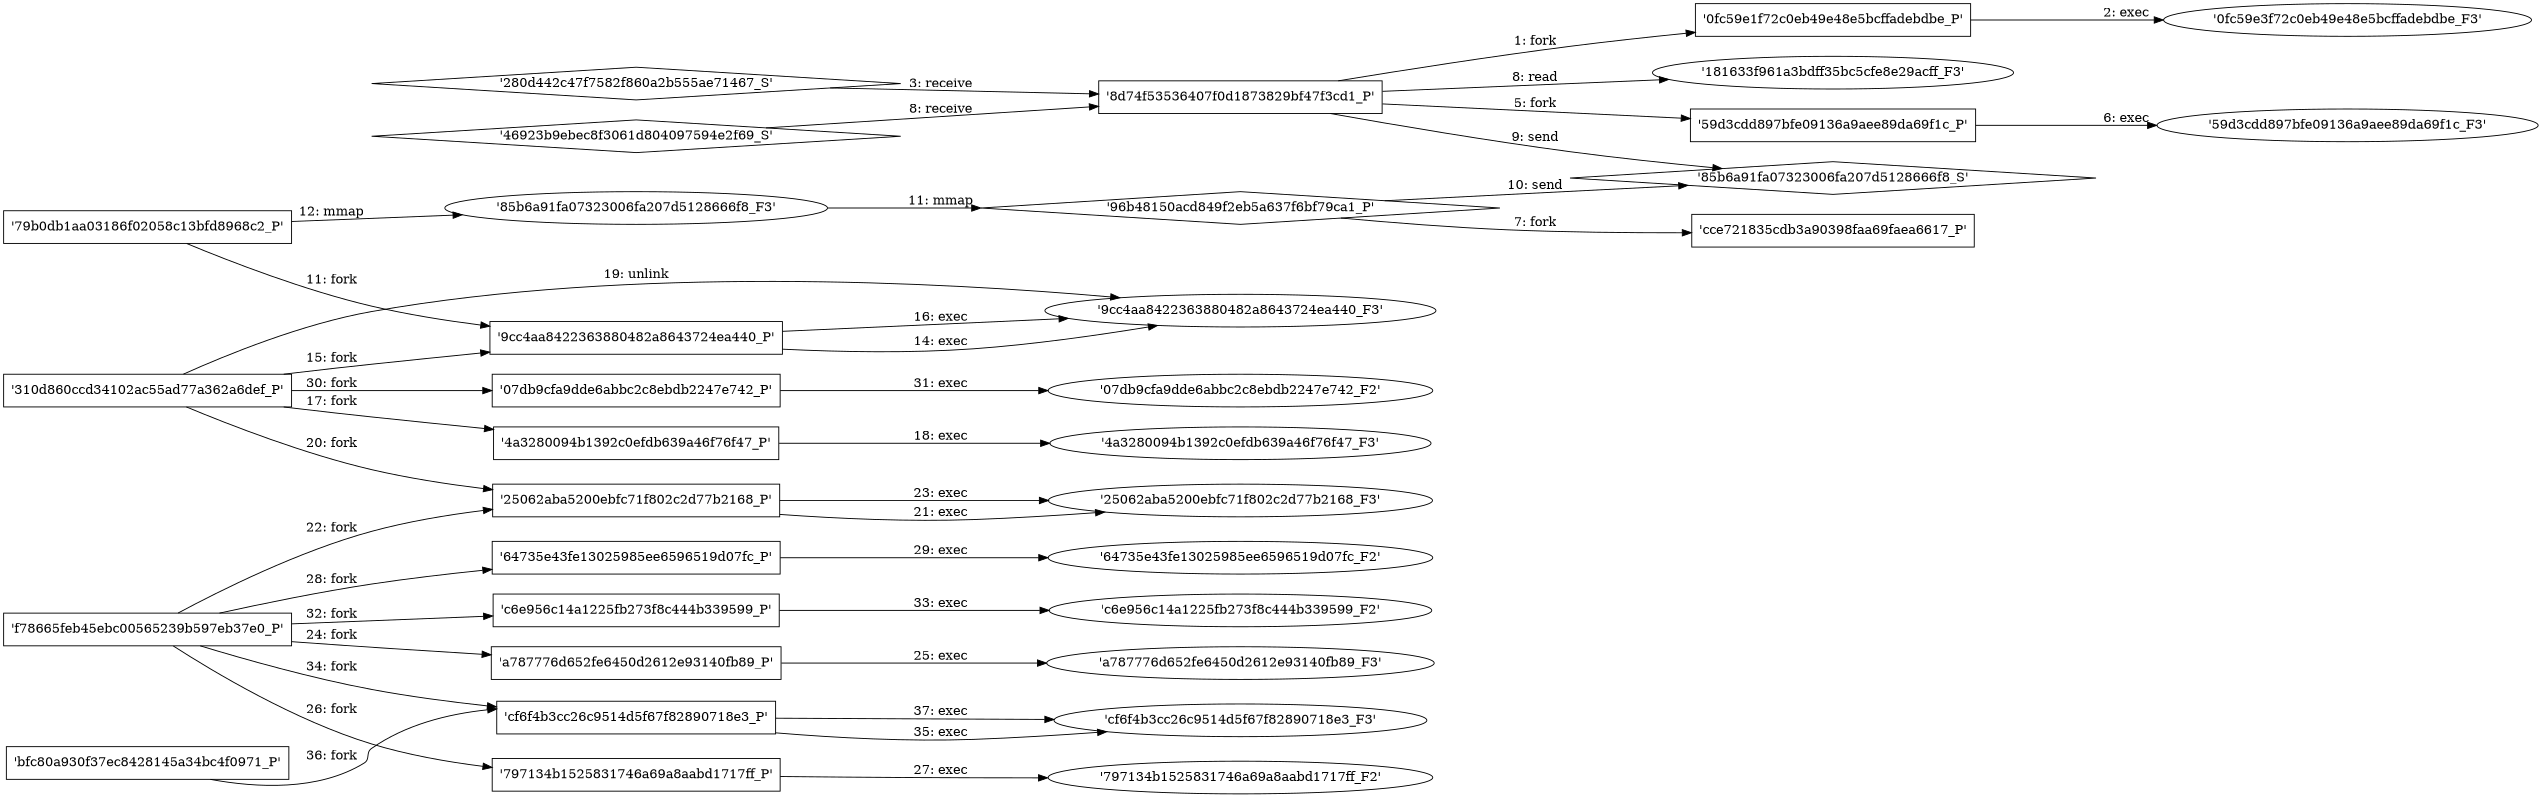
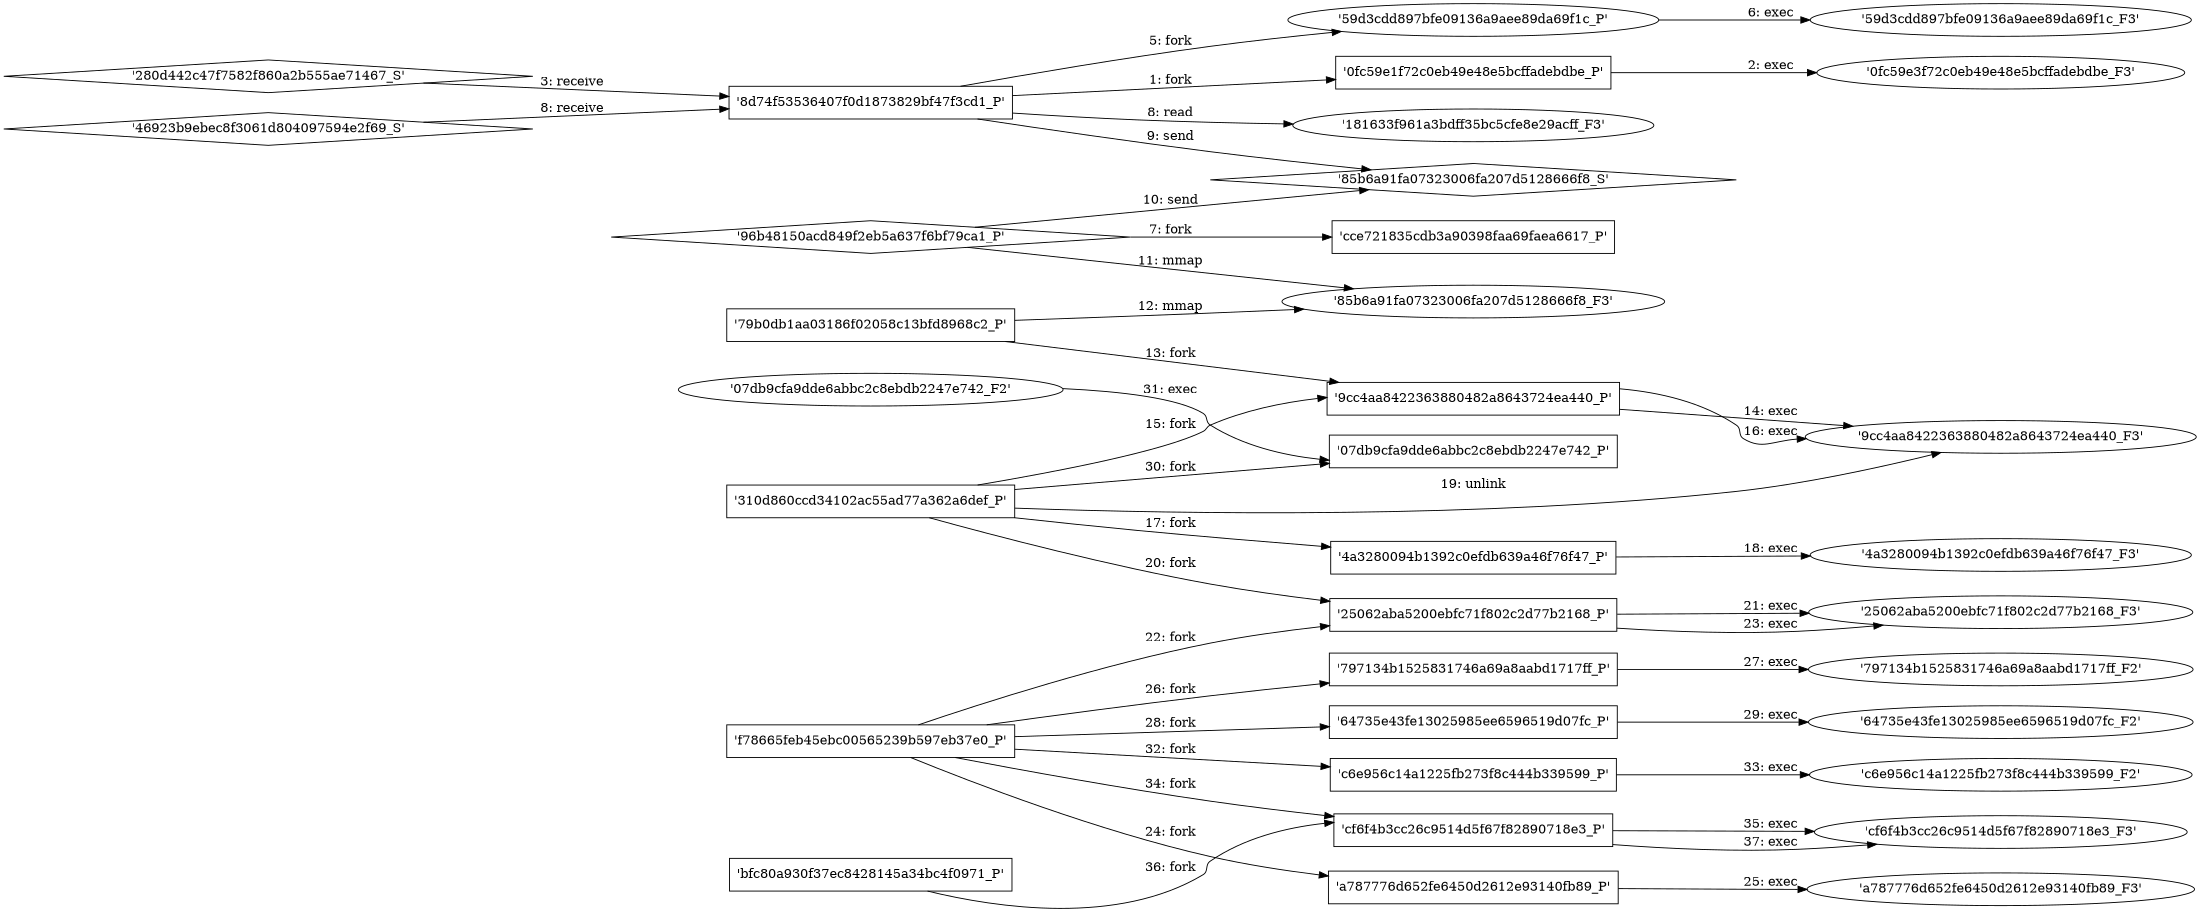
(1833, 125) -> (1473, 20)
(900, 208) -> (1156, 268)
(332, 280) -> (1170, 354)
(909, 391) -> (1197, 410)
